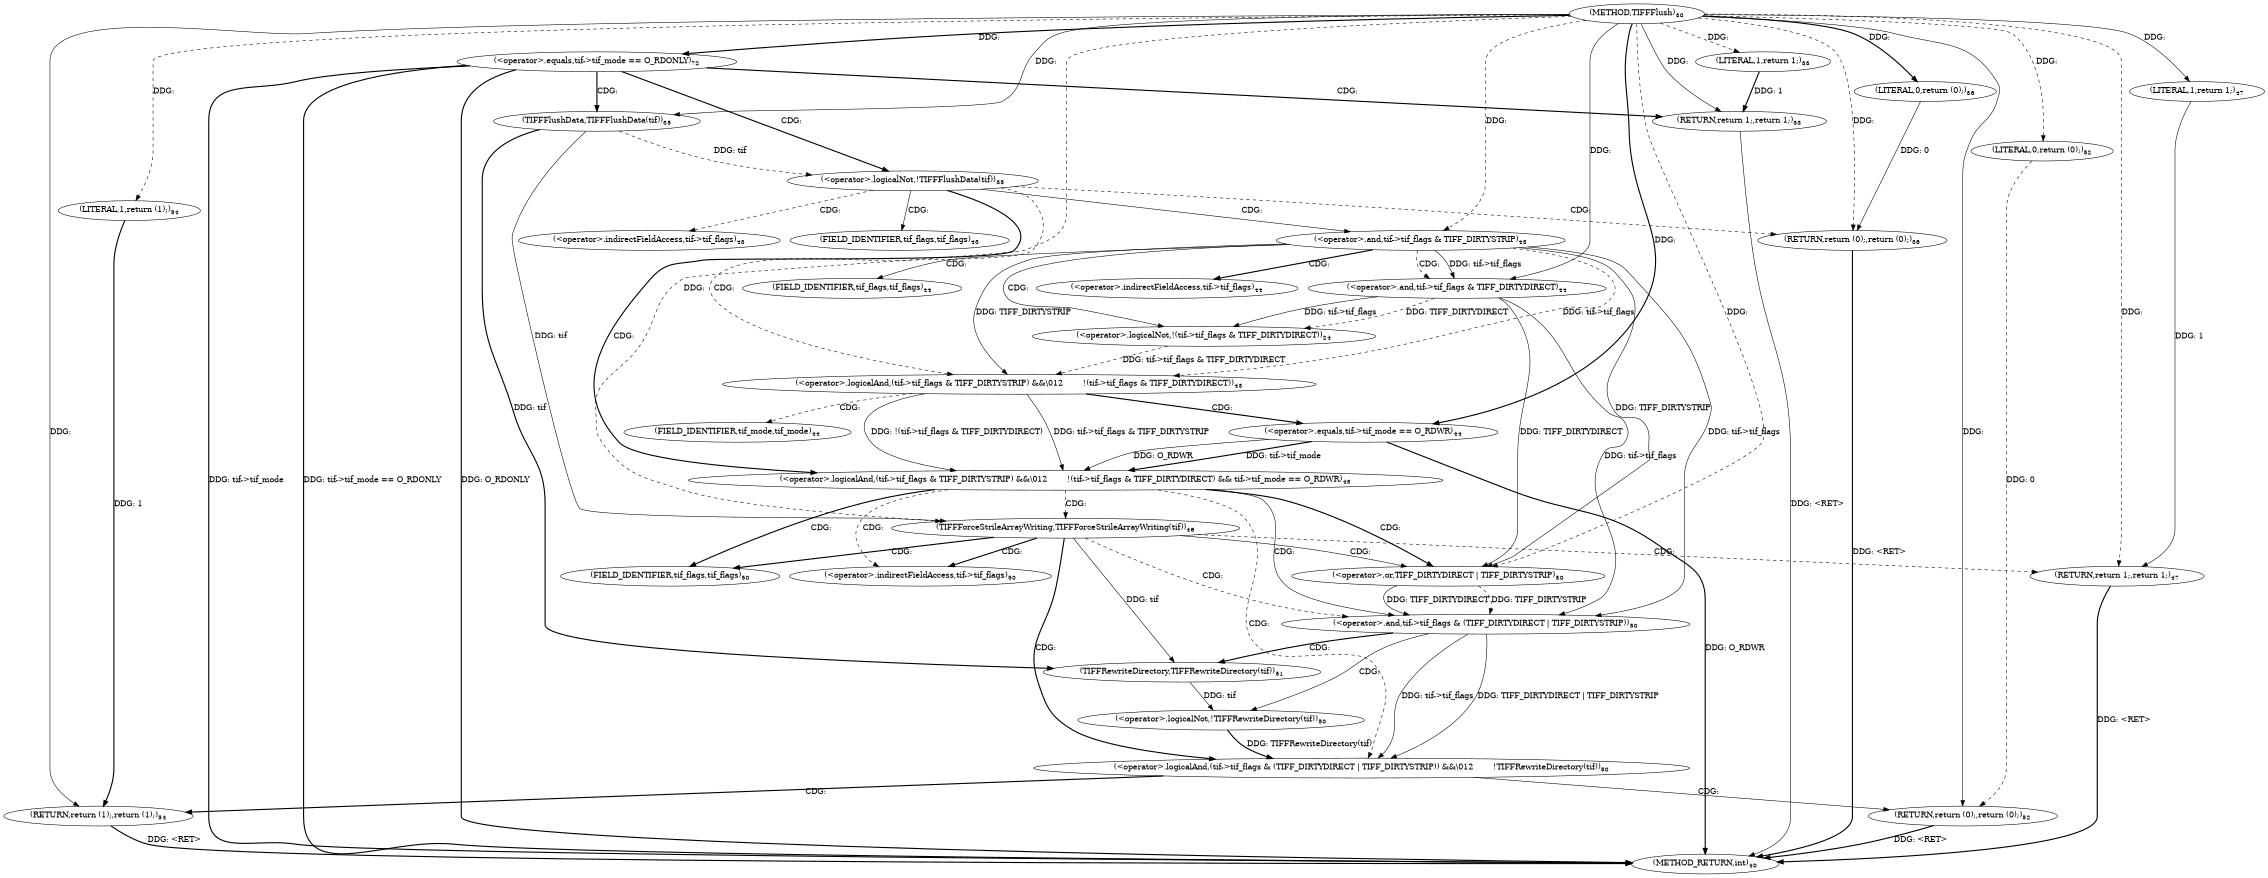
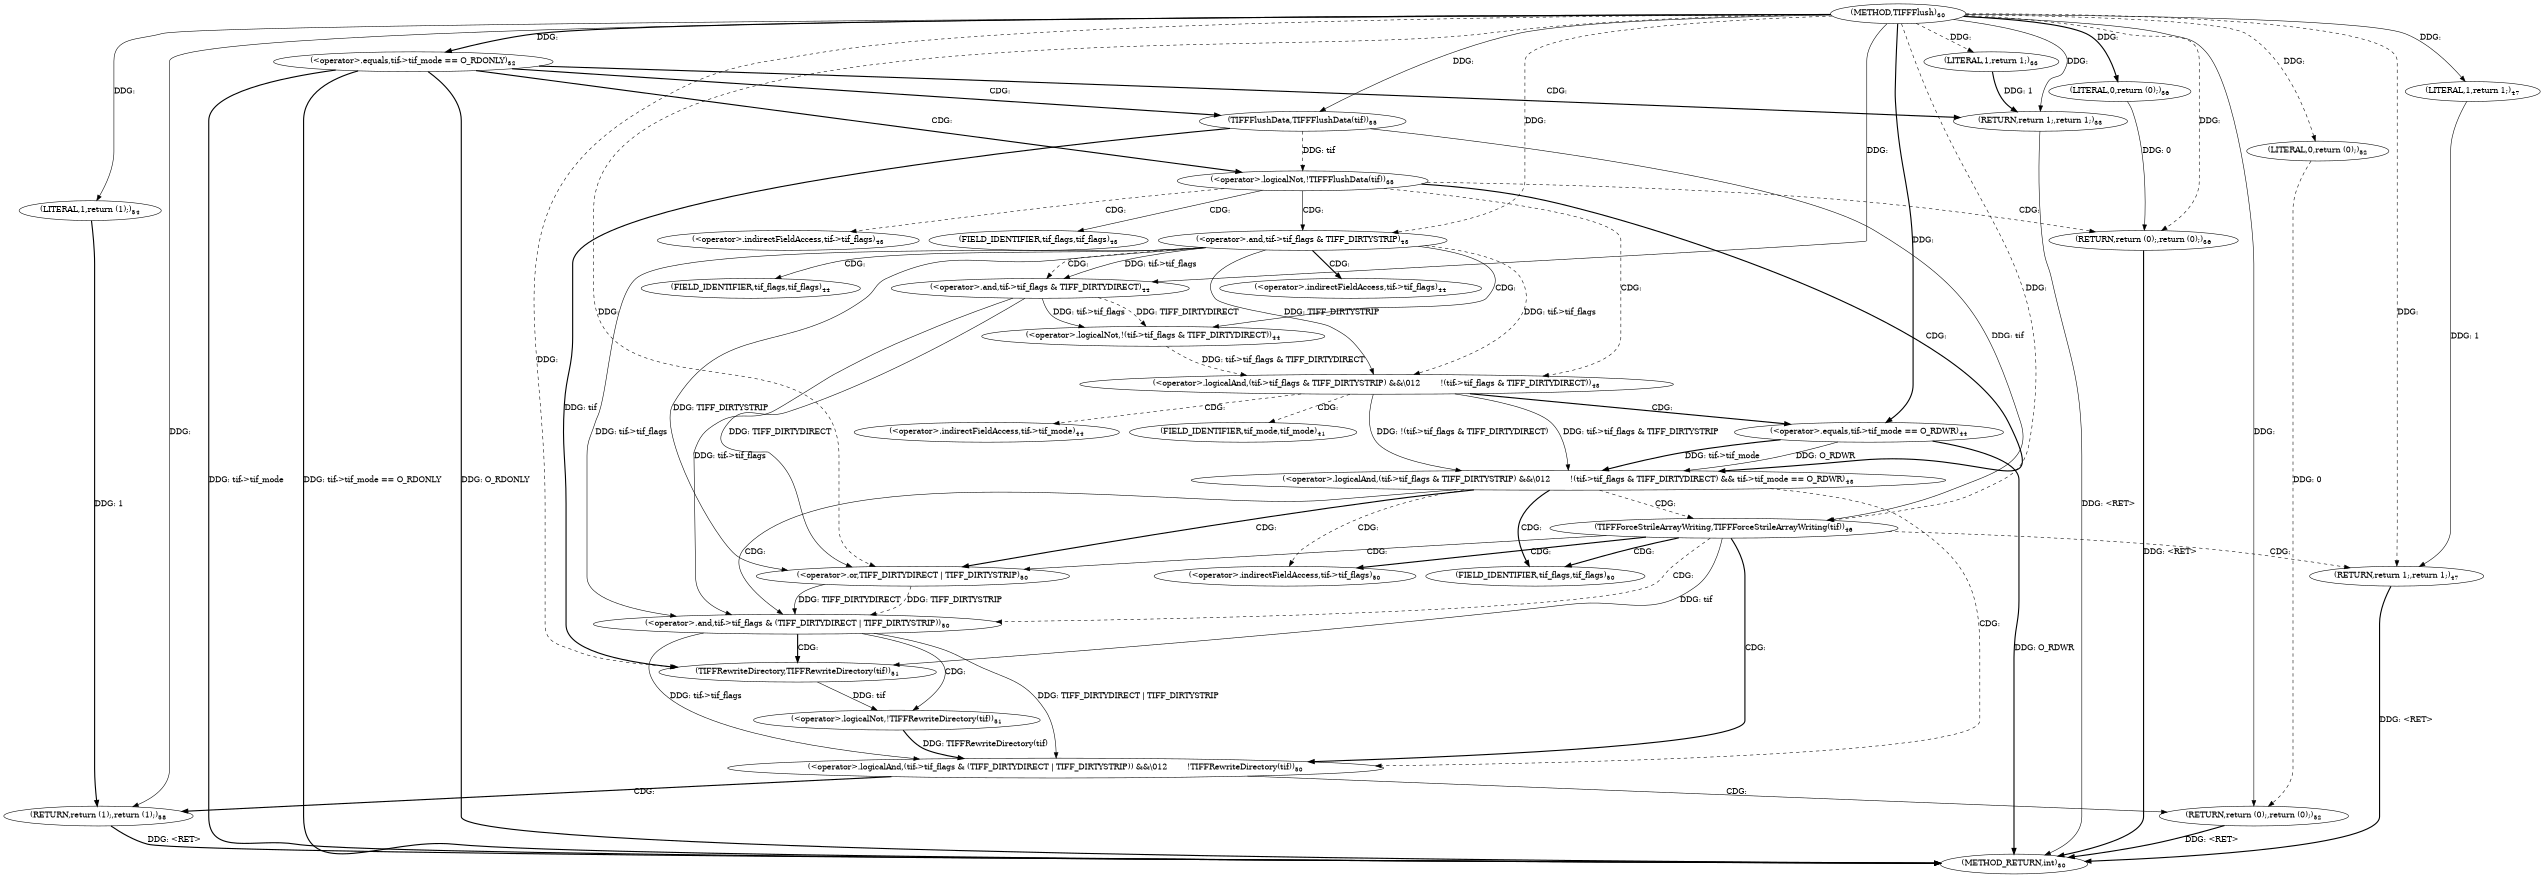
(791, 24) -> (710, 22)
none -> (882, 45)
(696, 61) -> (512, 61)
(1327, 336) -> (1277, 336)
(816, 431) -> (1322, 431)
none -> (987, 432)
(1323, 719) -> (998, 719)
(162, 815) -> (162, 815)
(1753, 863) -> (2062, 863)
